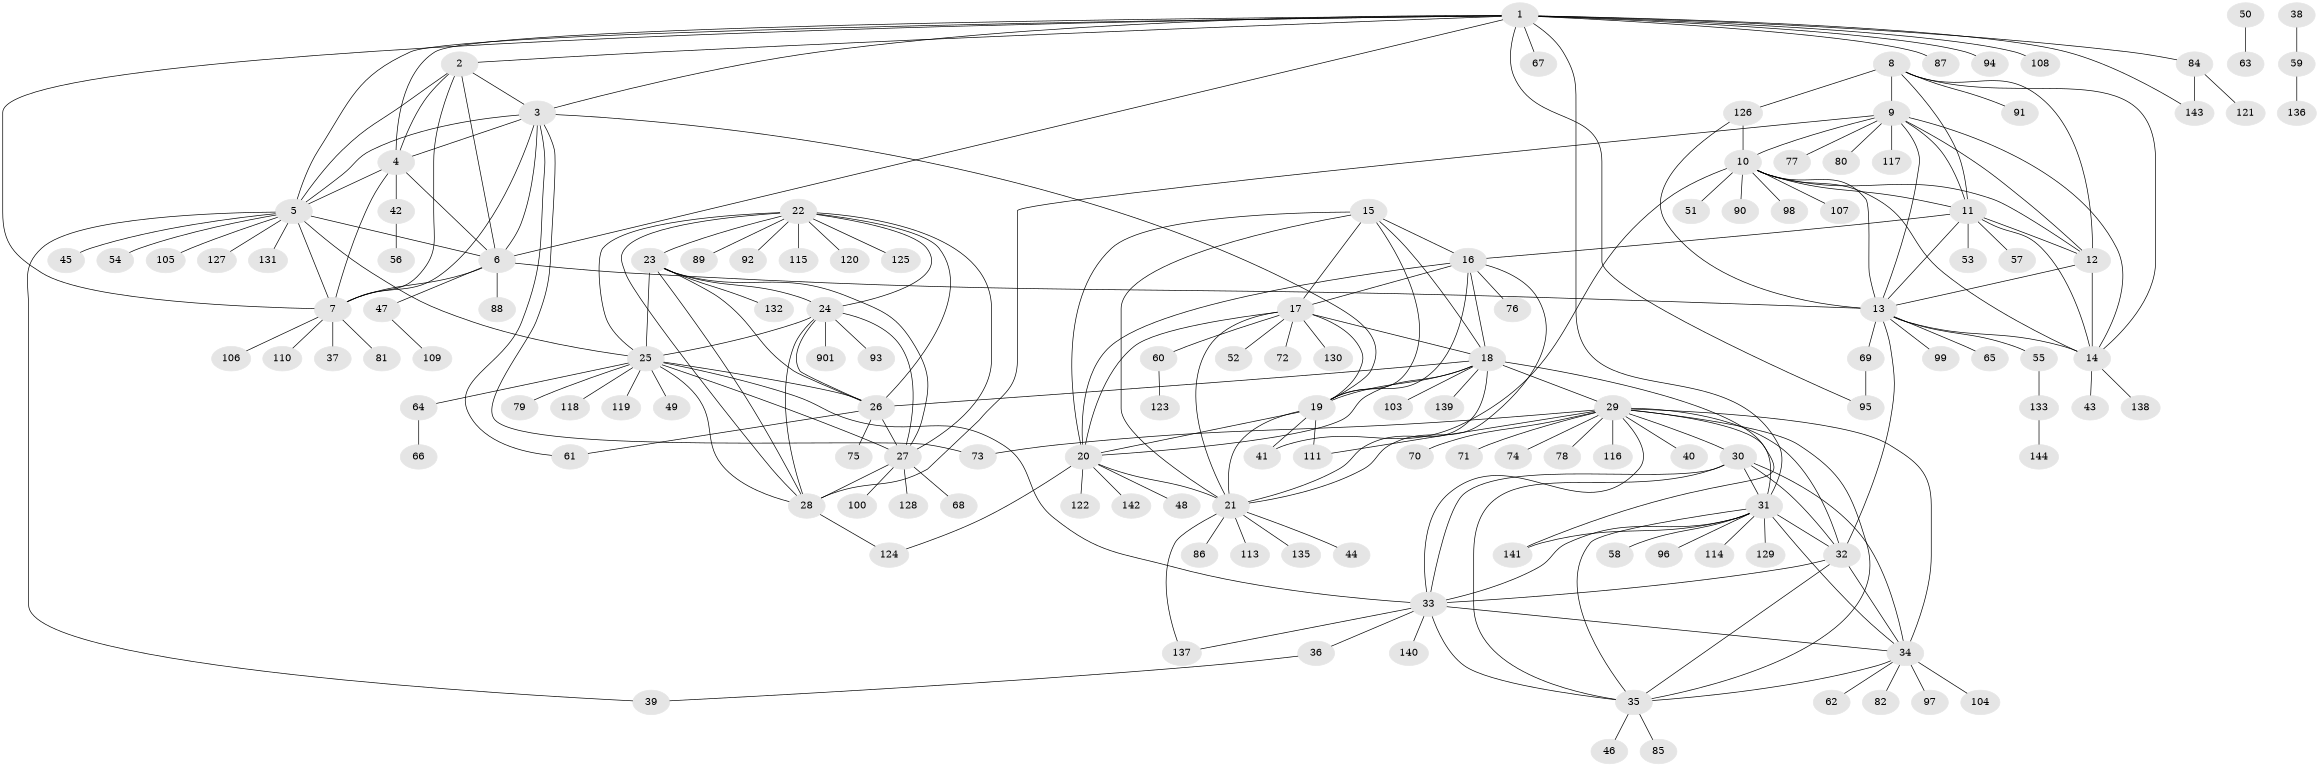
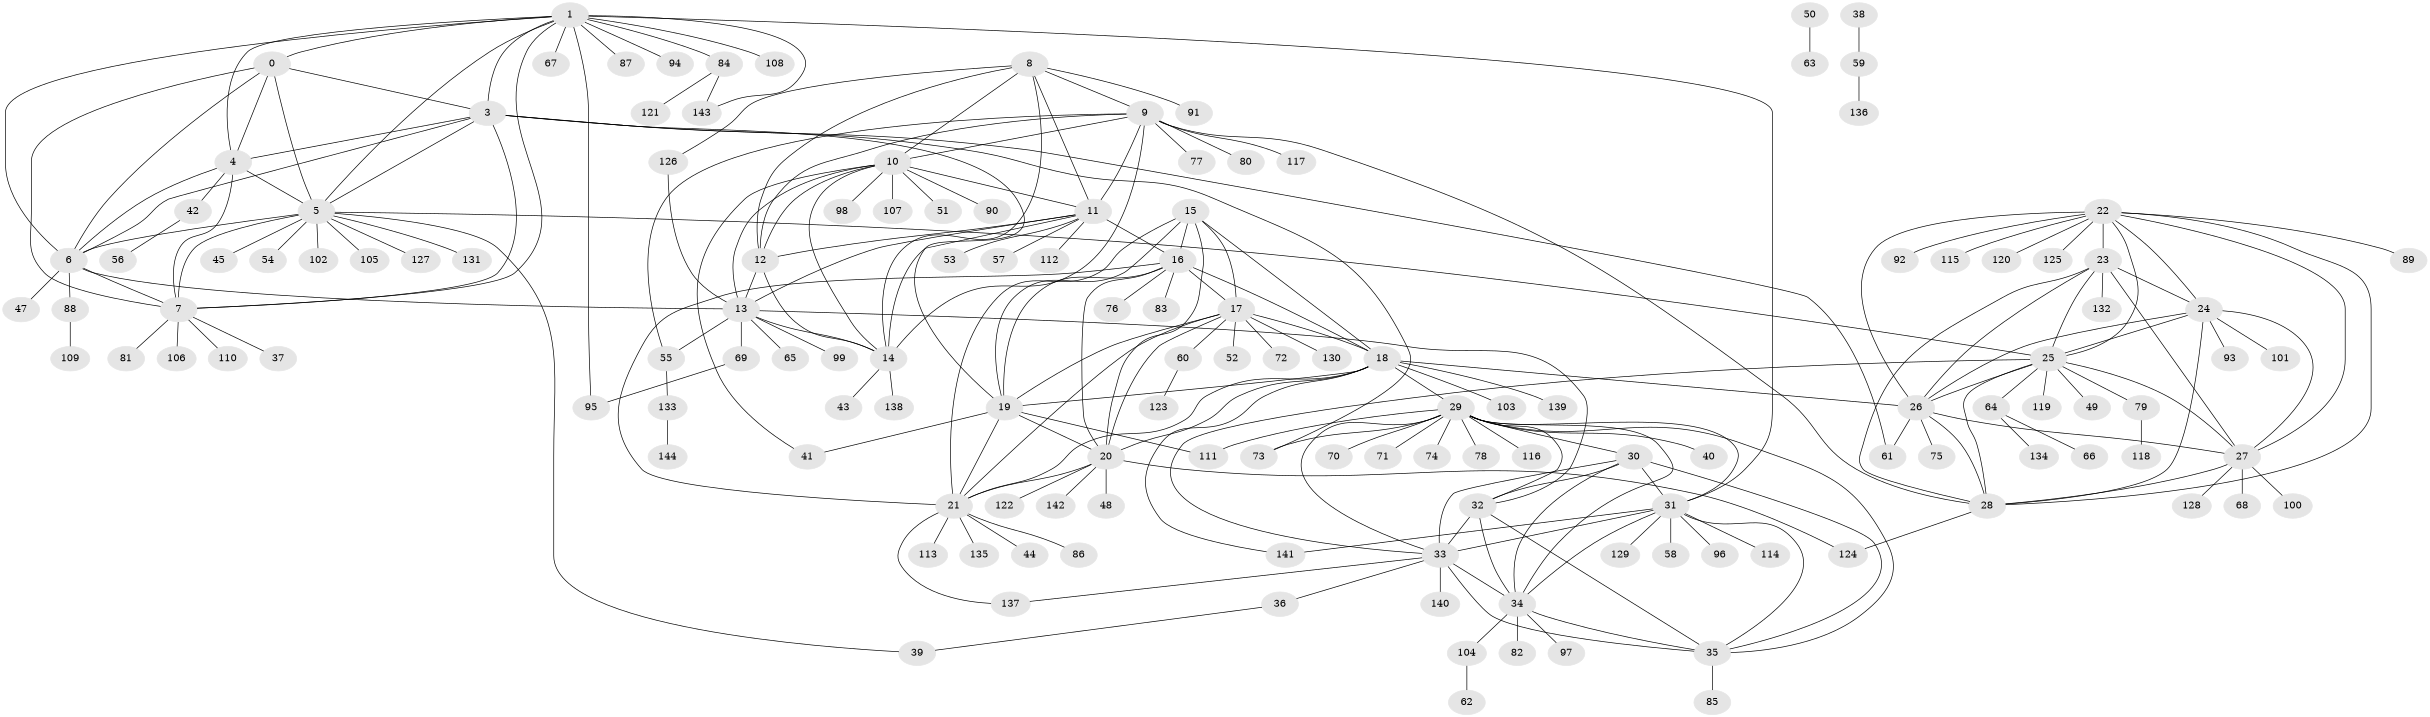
(460, 64) -> (272, 64)
(1743, 138) -> (961, 113)
(1911, 210) -> (798, 142)
none -> (318, 261)
none -> (1050, 261)
none -> (1161, 310)
(407, 334) -> (70, 334)
(826, 359) -> (2280, 359)
(608, 383) -> (2141, 432)
none -> (1965, 449)
none -> (2039, 457)
(1803, 531) -> none
(1868, 678) -> (1467, 678)
(1609, 752) -> none
